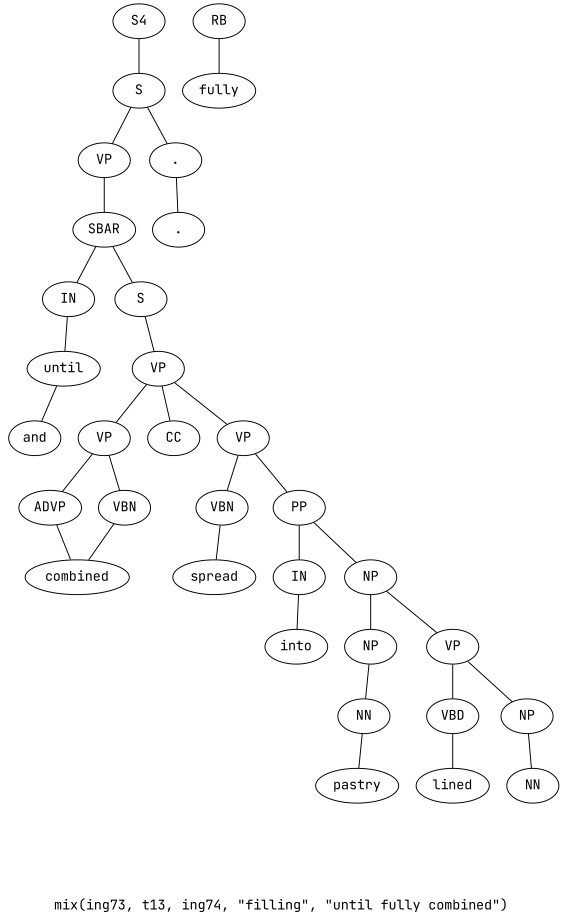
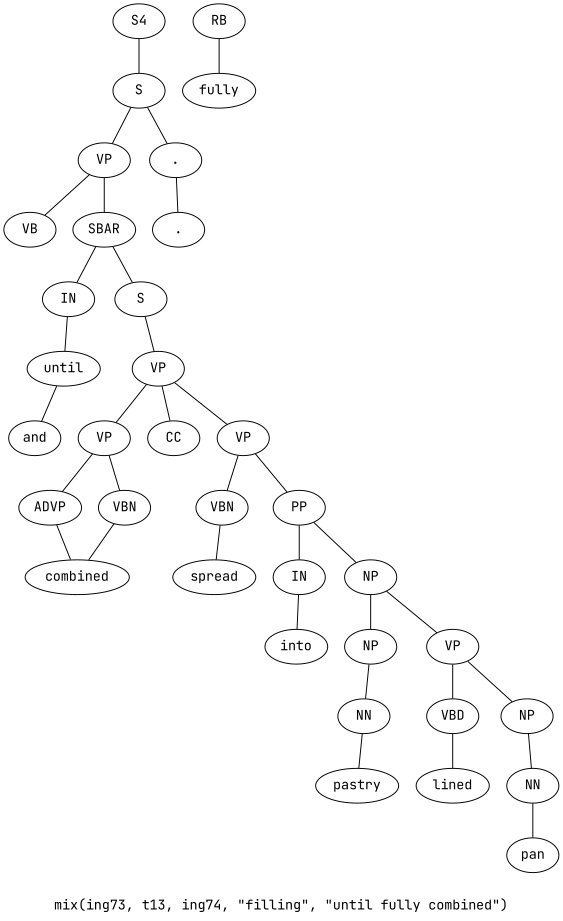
none -> (30, 230)
none -> (533, 855)
